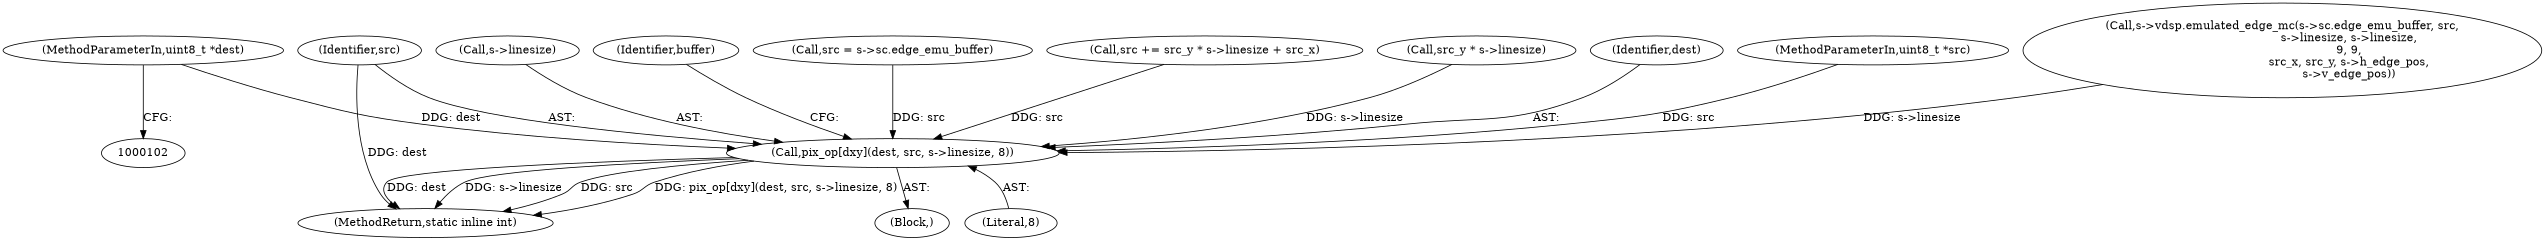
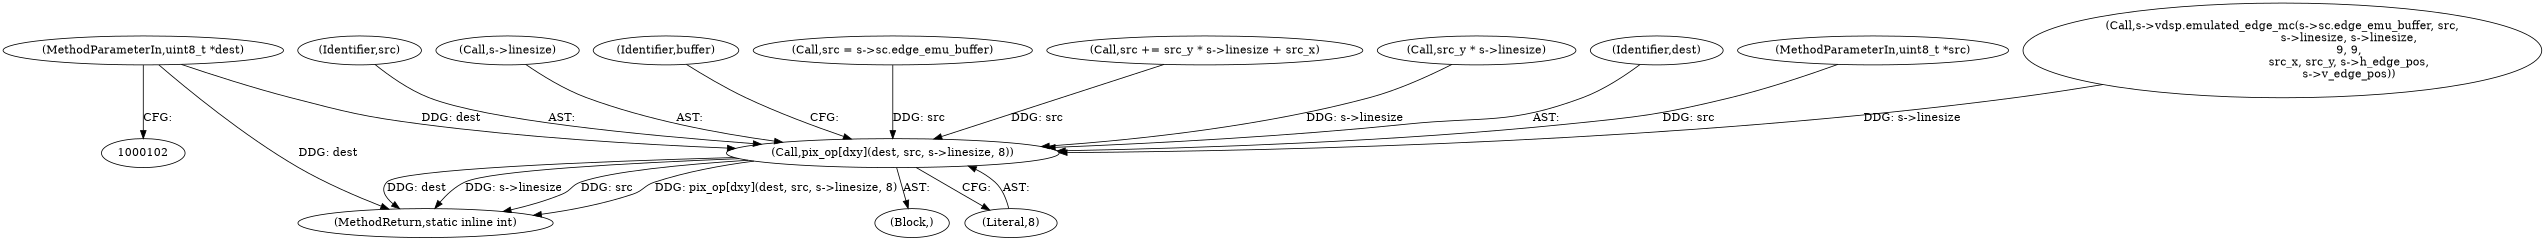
(360, 138) -> (264, 146)
none -> (949, 187)
